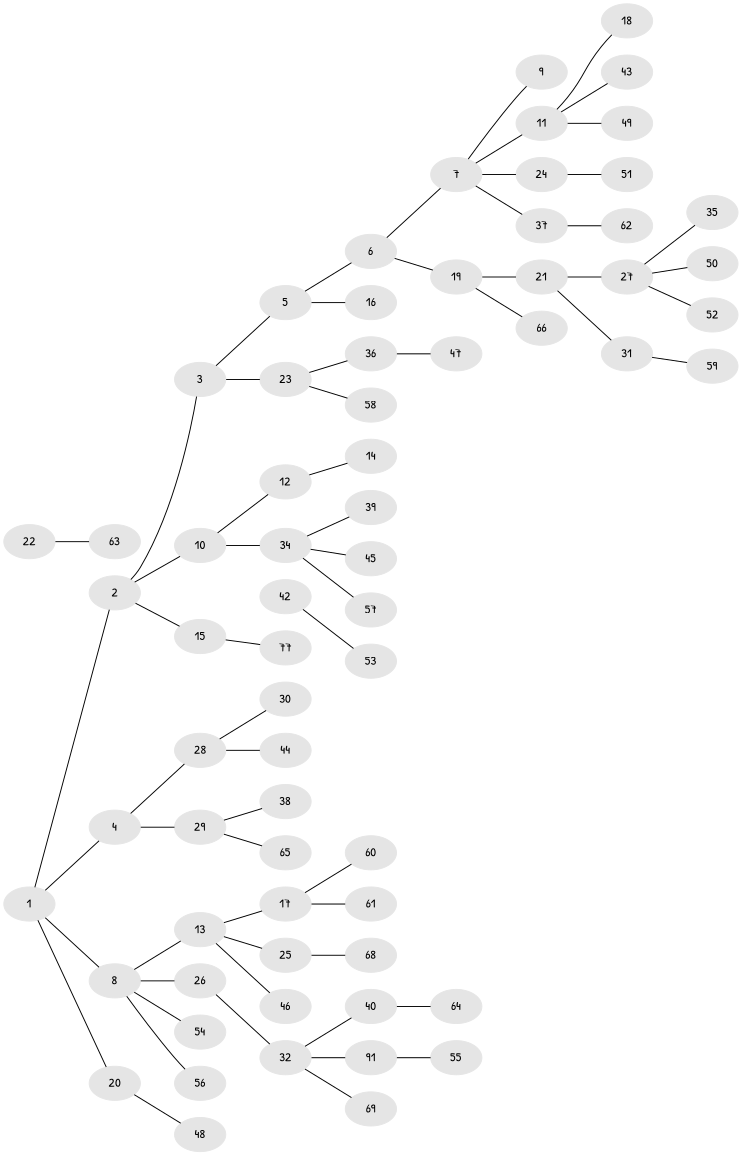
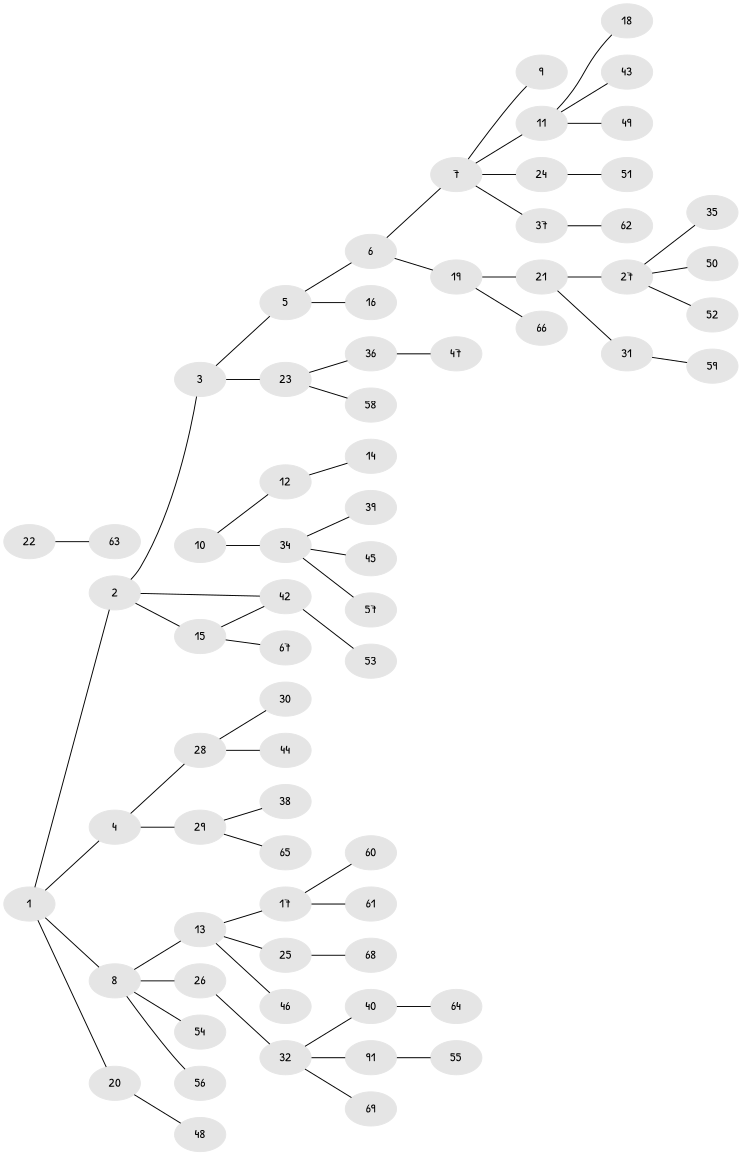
(157, 569) -> (200, 595)
none -> (243, 617)
(286, 648) -> (286, 648)
